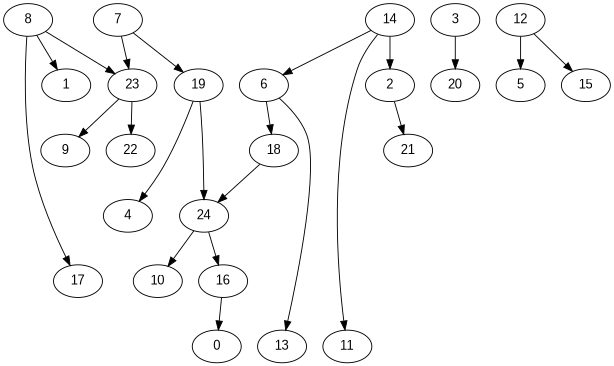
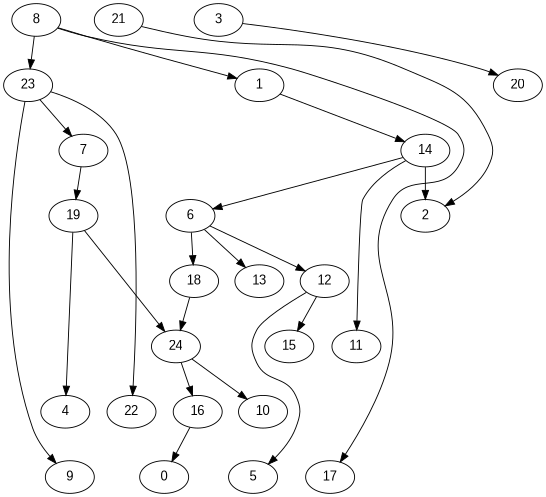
(124, 48) -> (53, 114)
(398, 113) -> (369, 56)
none -> (338, 116)
none -> (253, 247)
